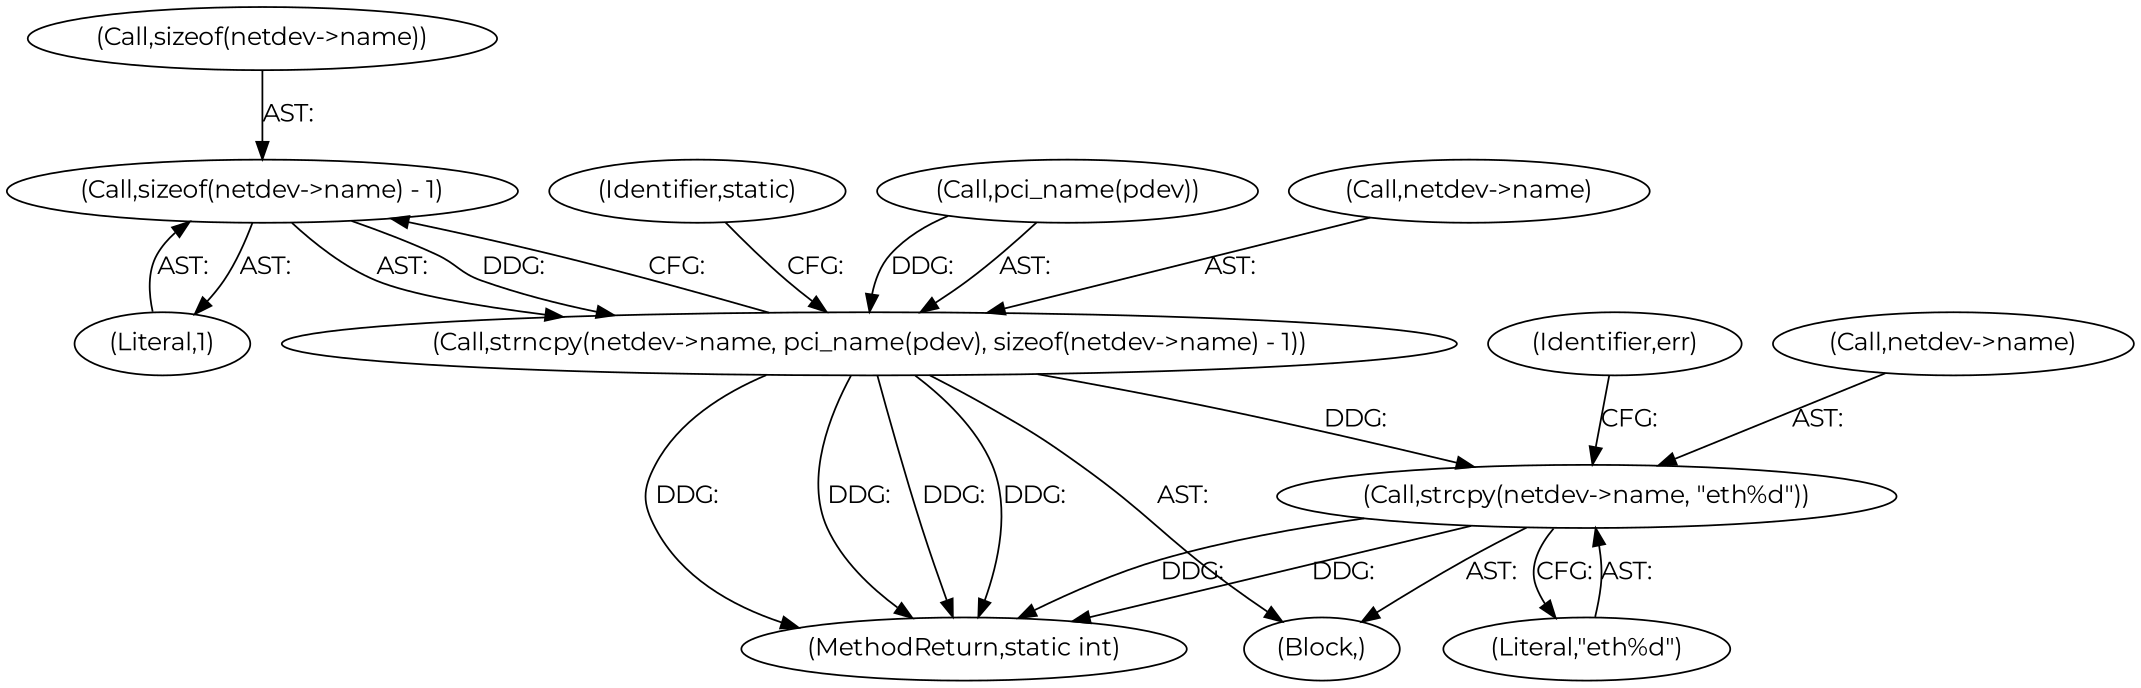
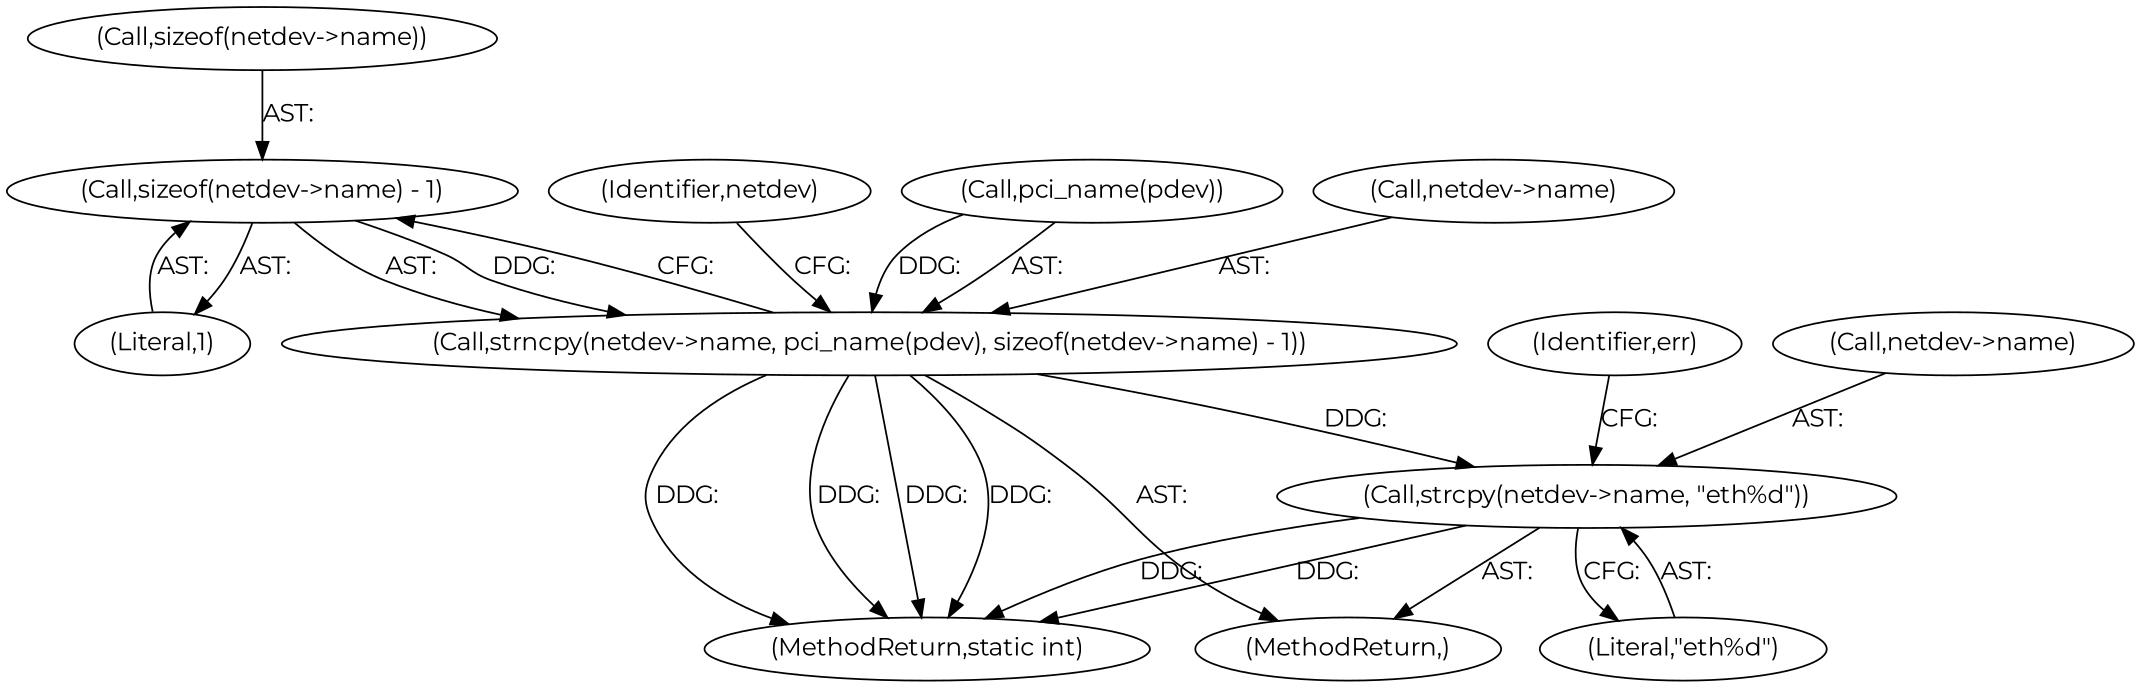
(697, 191) -> (710, 191)
(1322, 649) -> (1348, 649)
